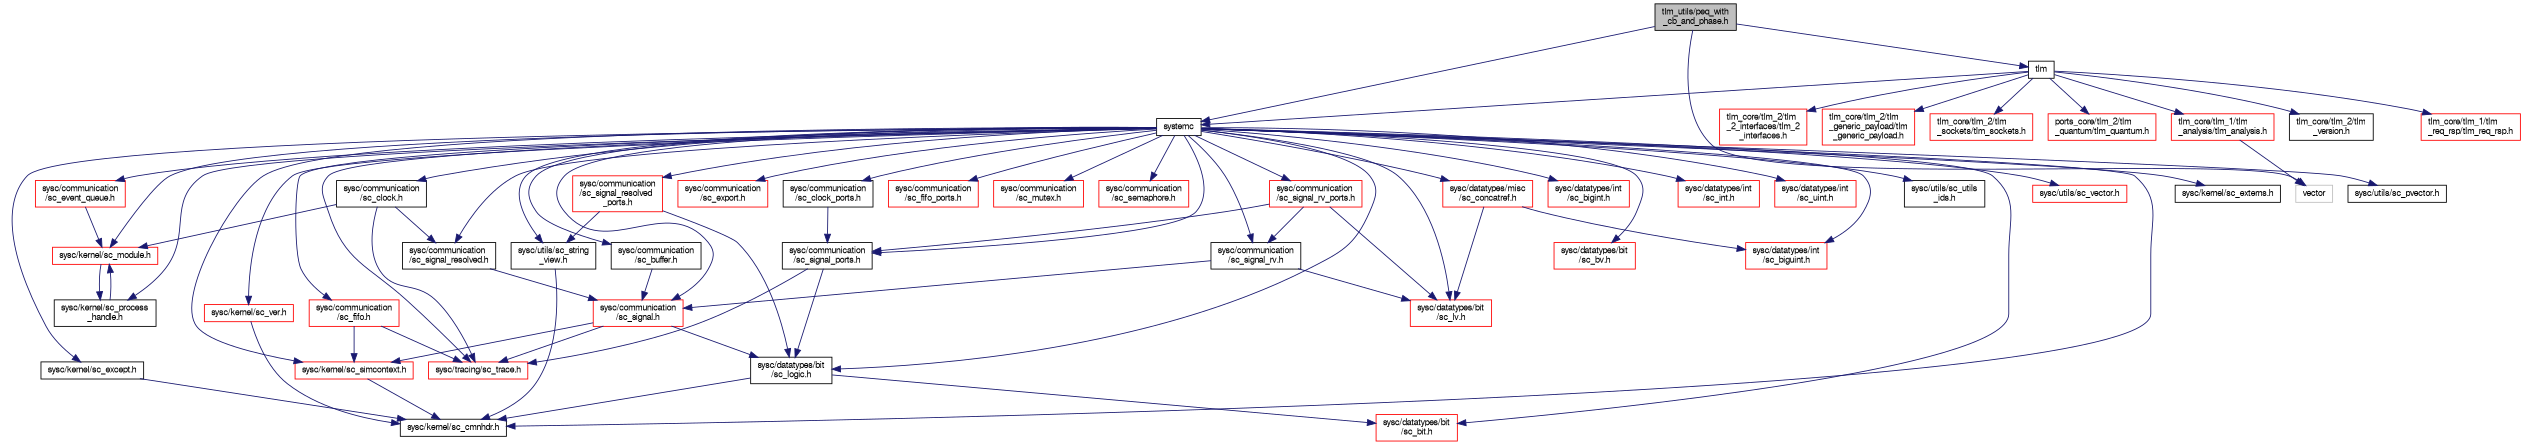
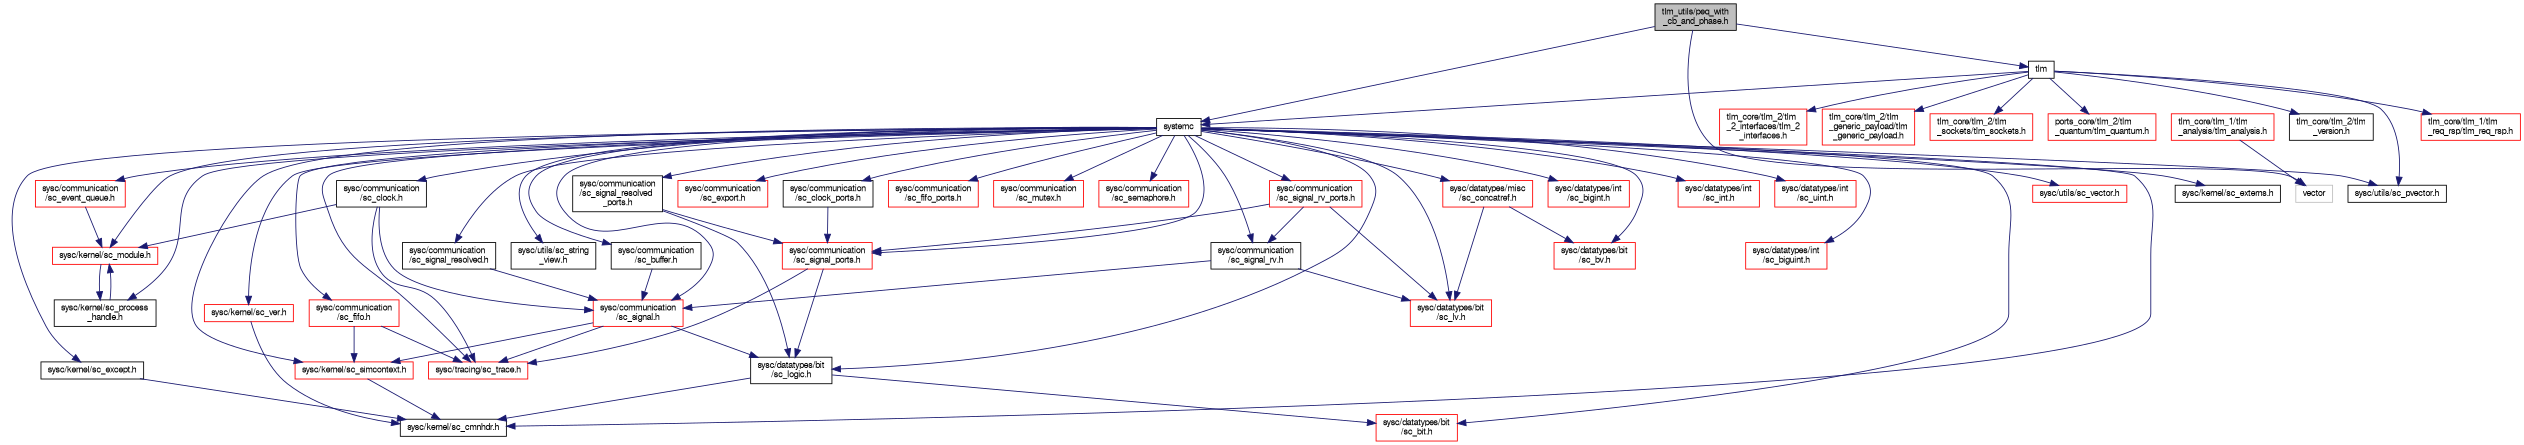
(2115, 93) -> (2255, 85)
(618, 194) -> (618, 194)
(1945, 194) -> none
(412, 222) -> (454, 293)
(588, 222) -> (718, 226)
(1634, 232) -> (1537, 223)
(827, 256) -> (827, 256)
(550, 352) -> none
